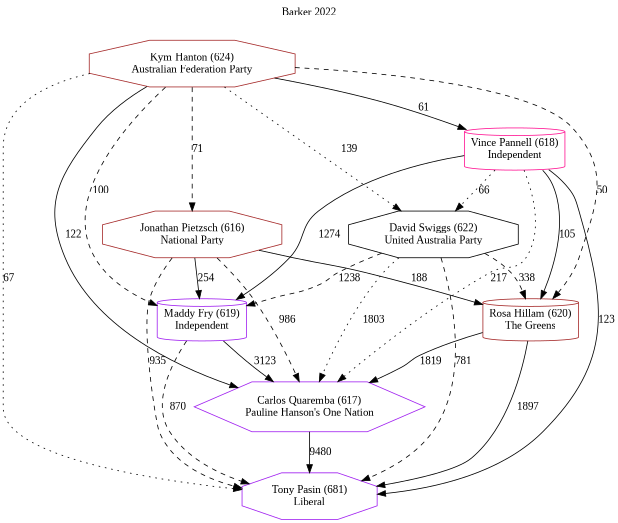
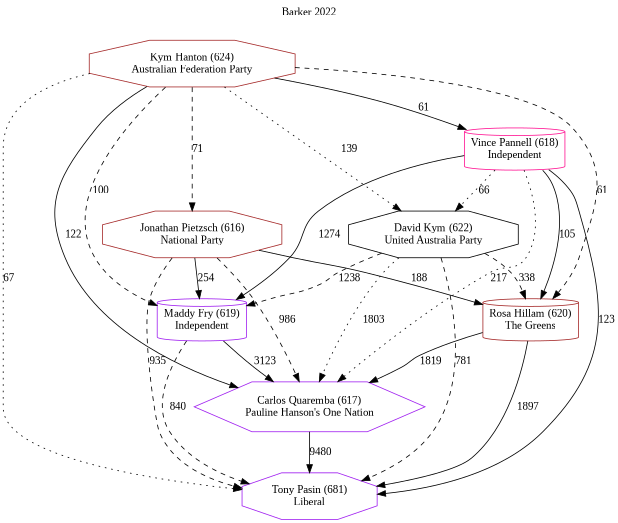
(602, 191) -> (602, 191)
(433, 234) -> (433, 234)
(178, 407) -> (178, 407)
